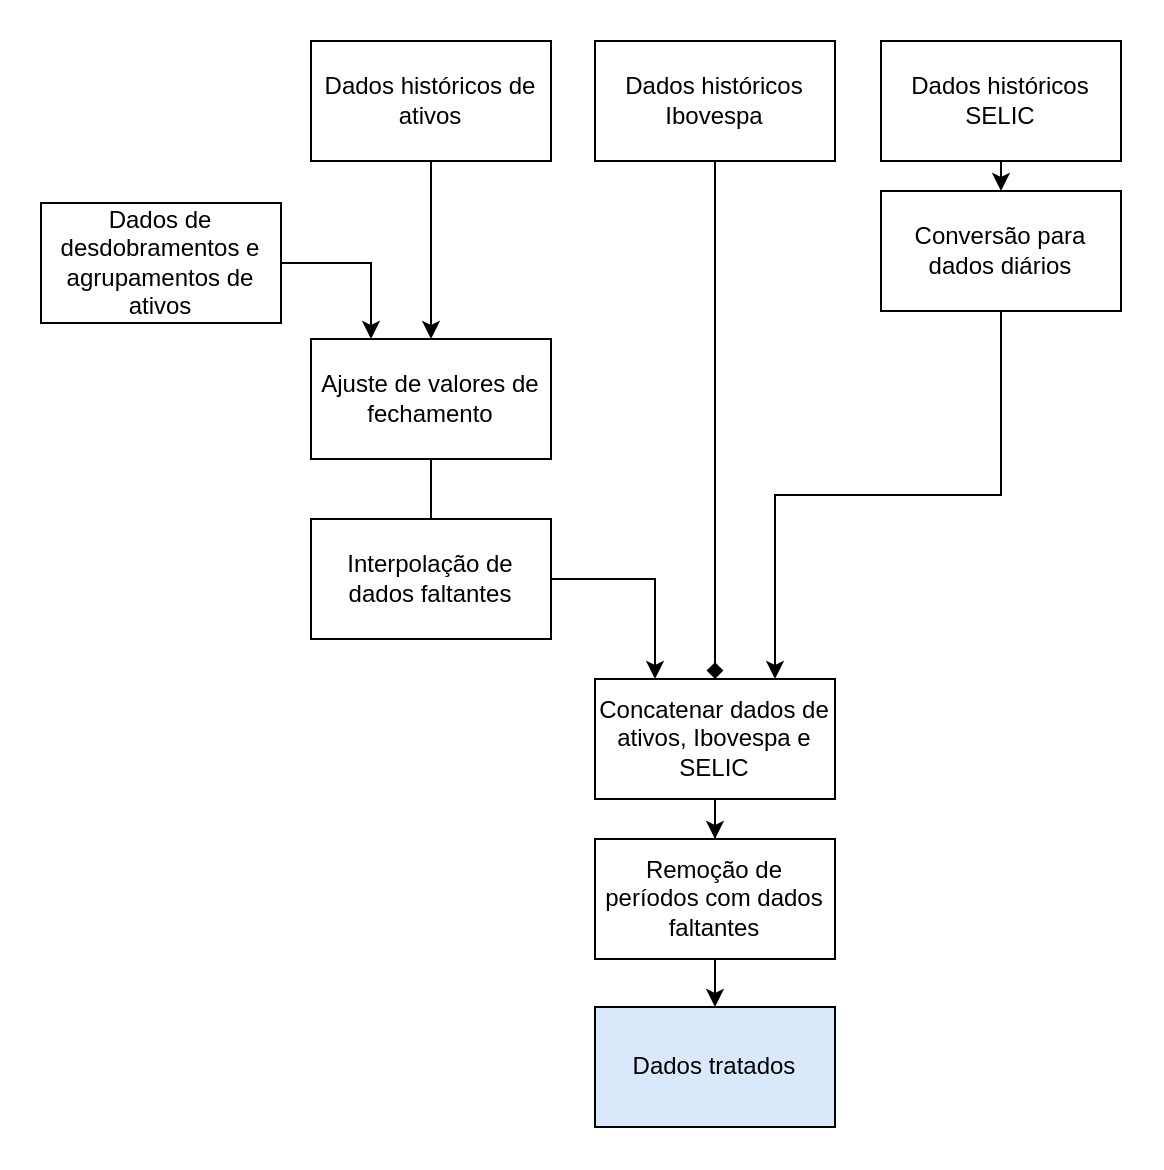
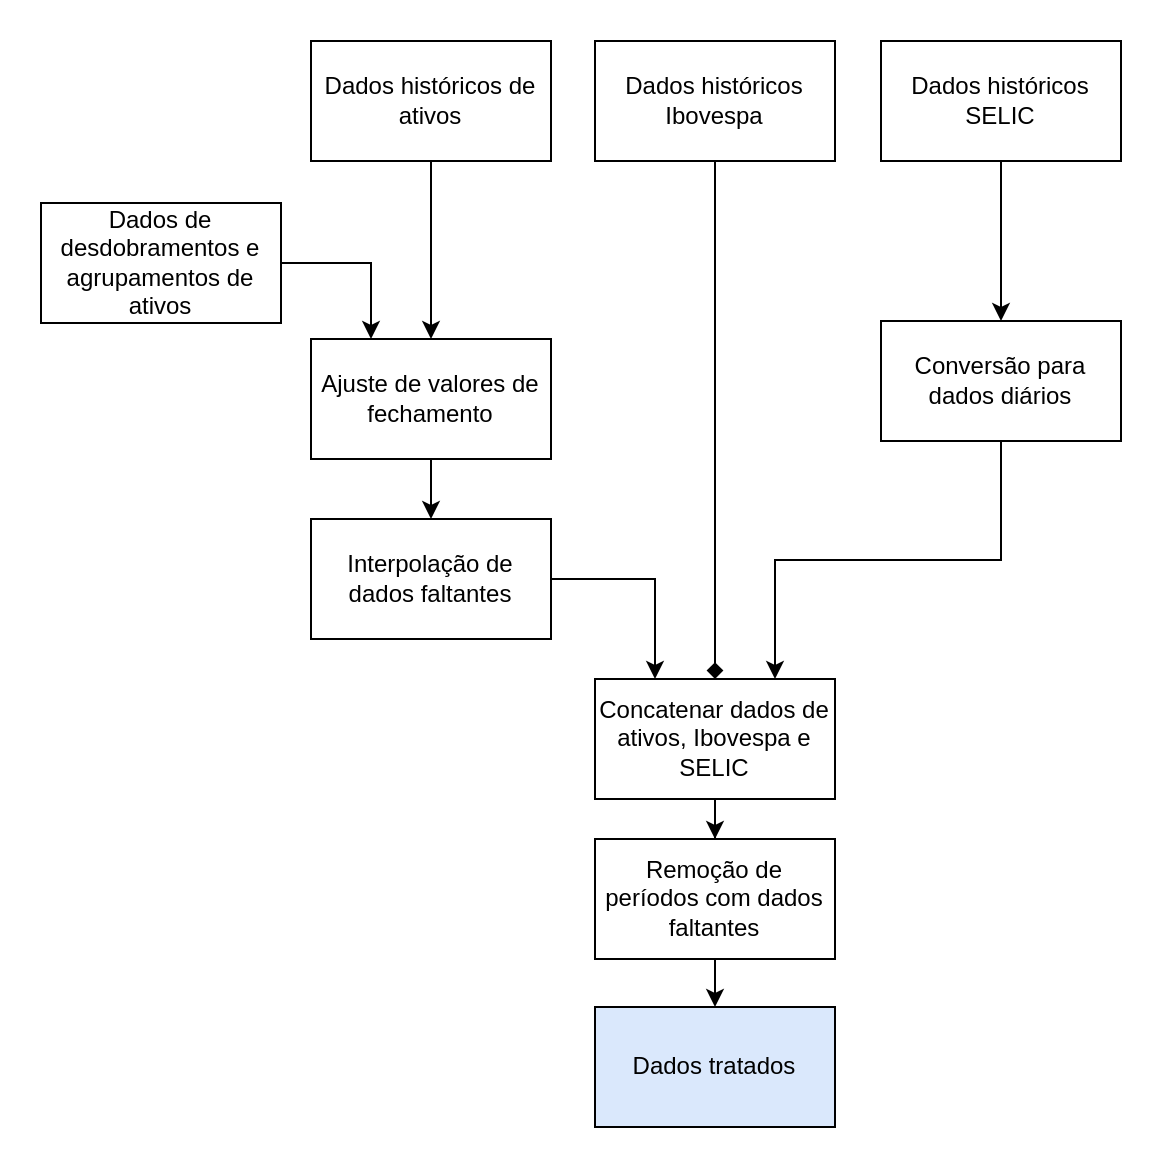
(1001, 251) -> (1001, 381)
(431, 509) -> (431, 504)
